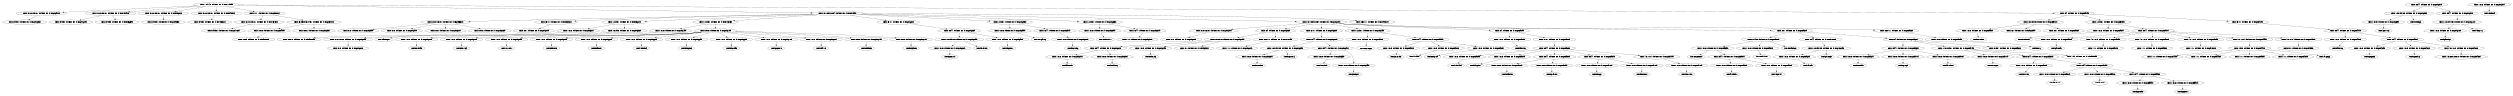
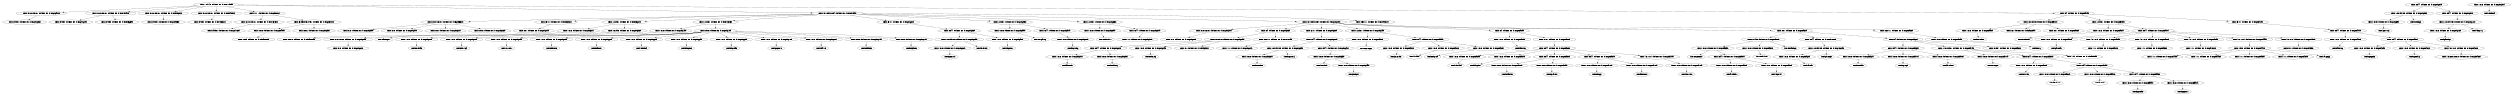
(1351, 54) -> (1341, 61)
